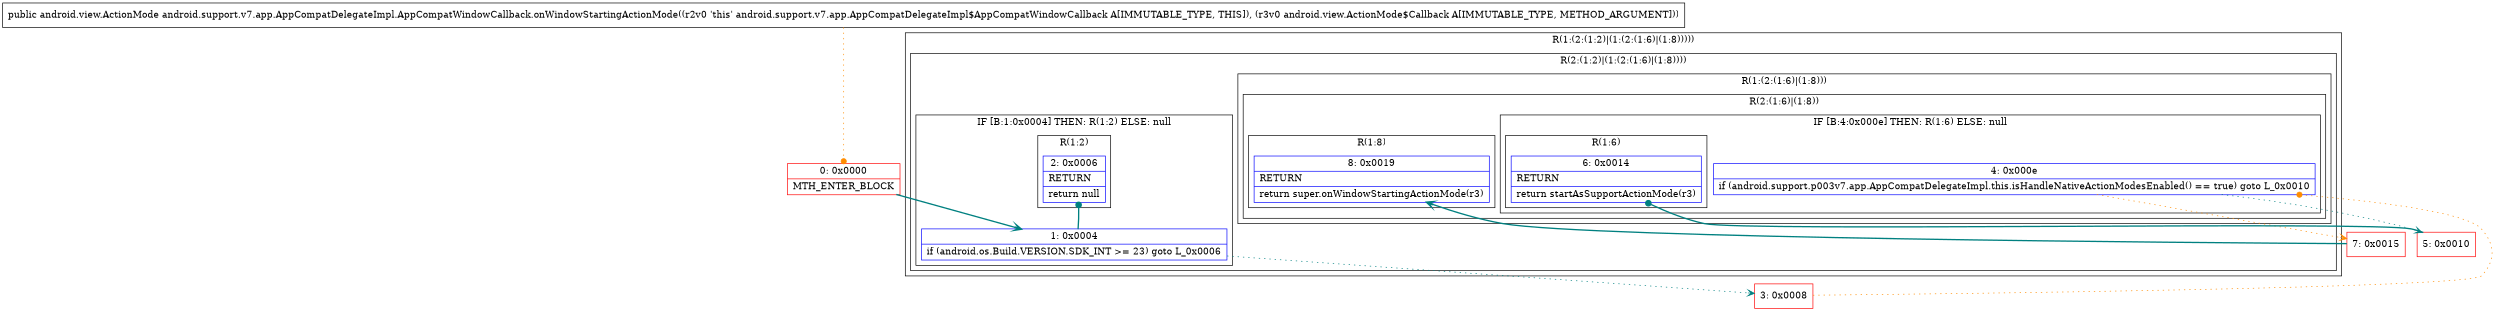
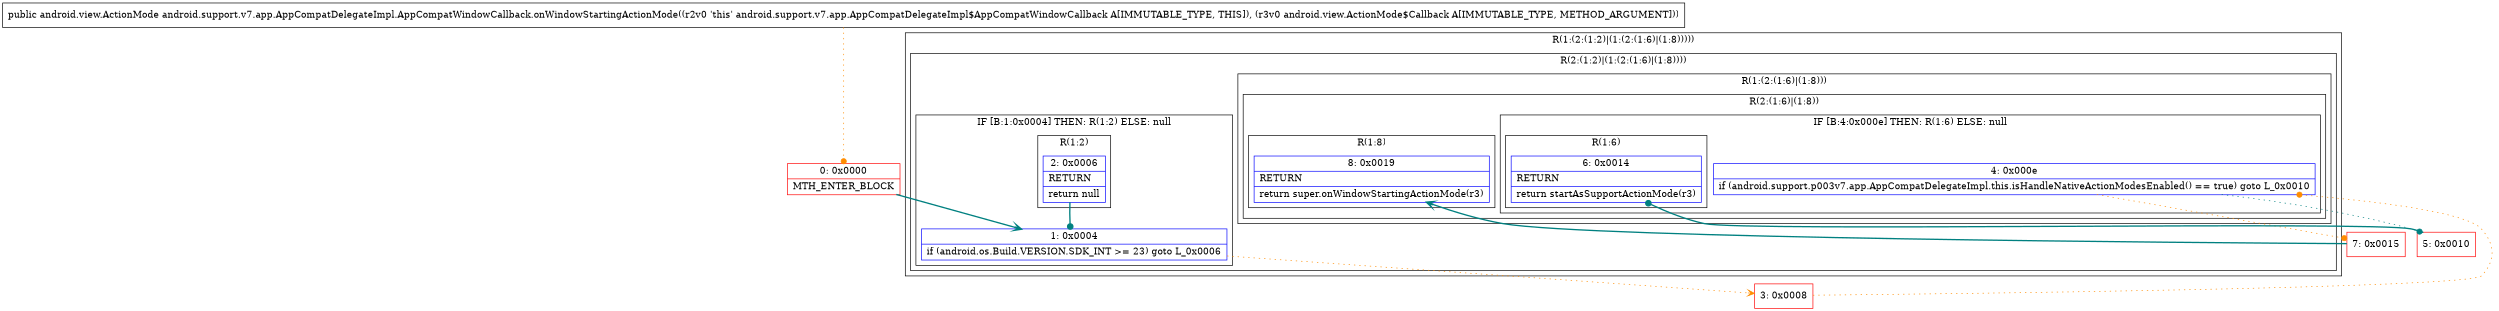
(2315, 208) -> (2315, 208)
(2176, 209) -> (2176, 209)
(1079, 218) -> (1070, 213)
(1565, 280) -> (1565, 280)
